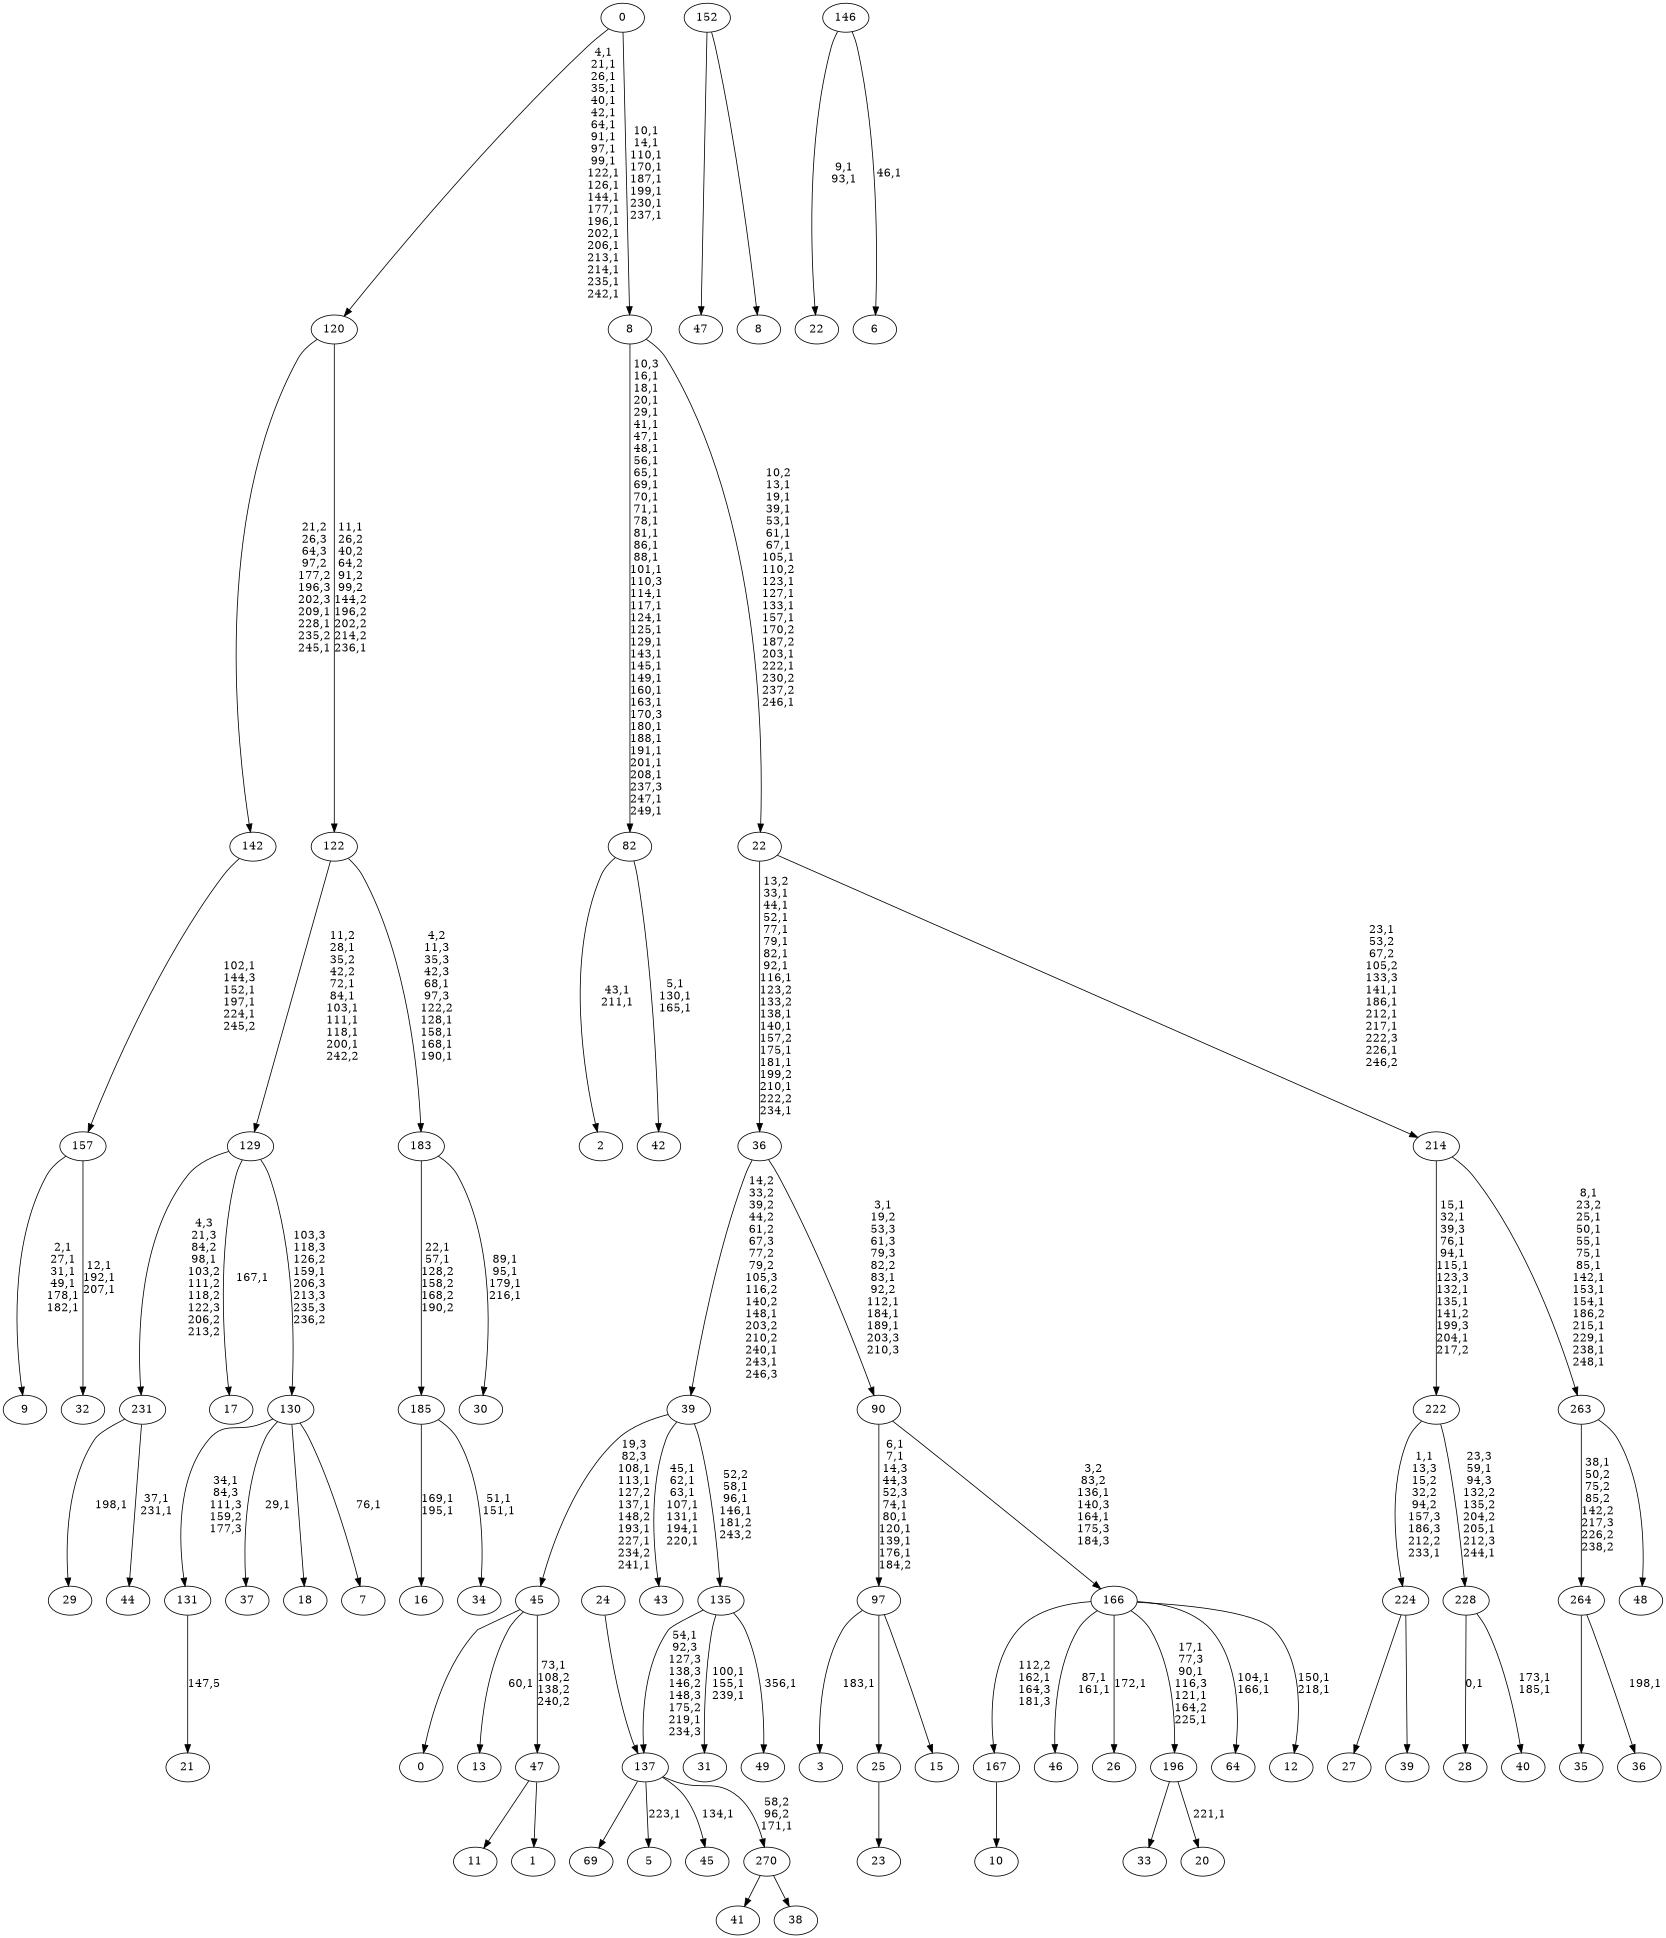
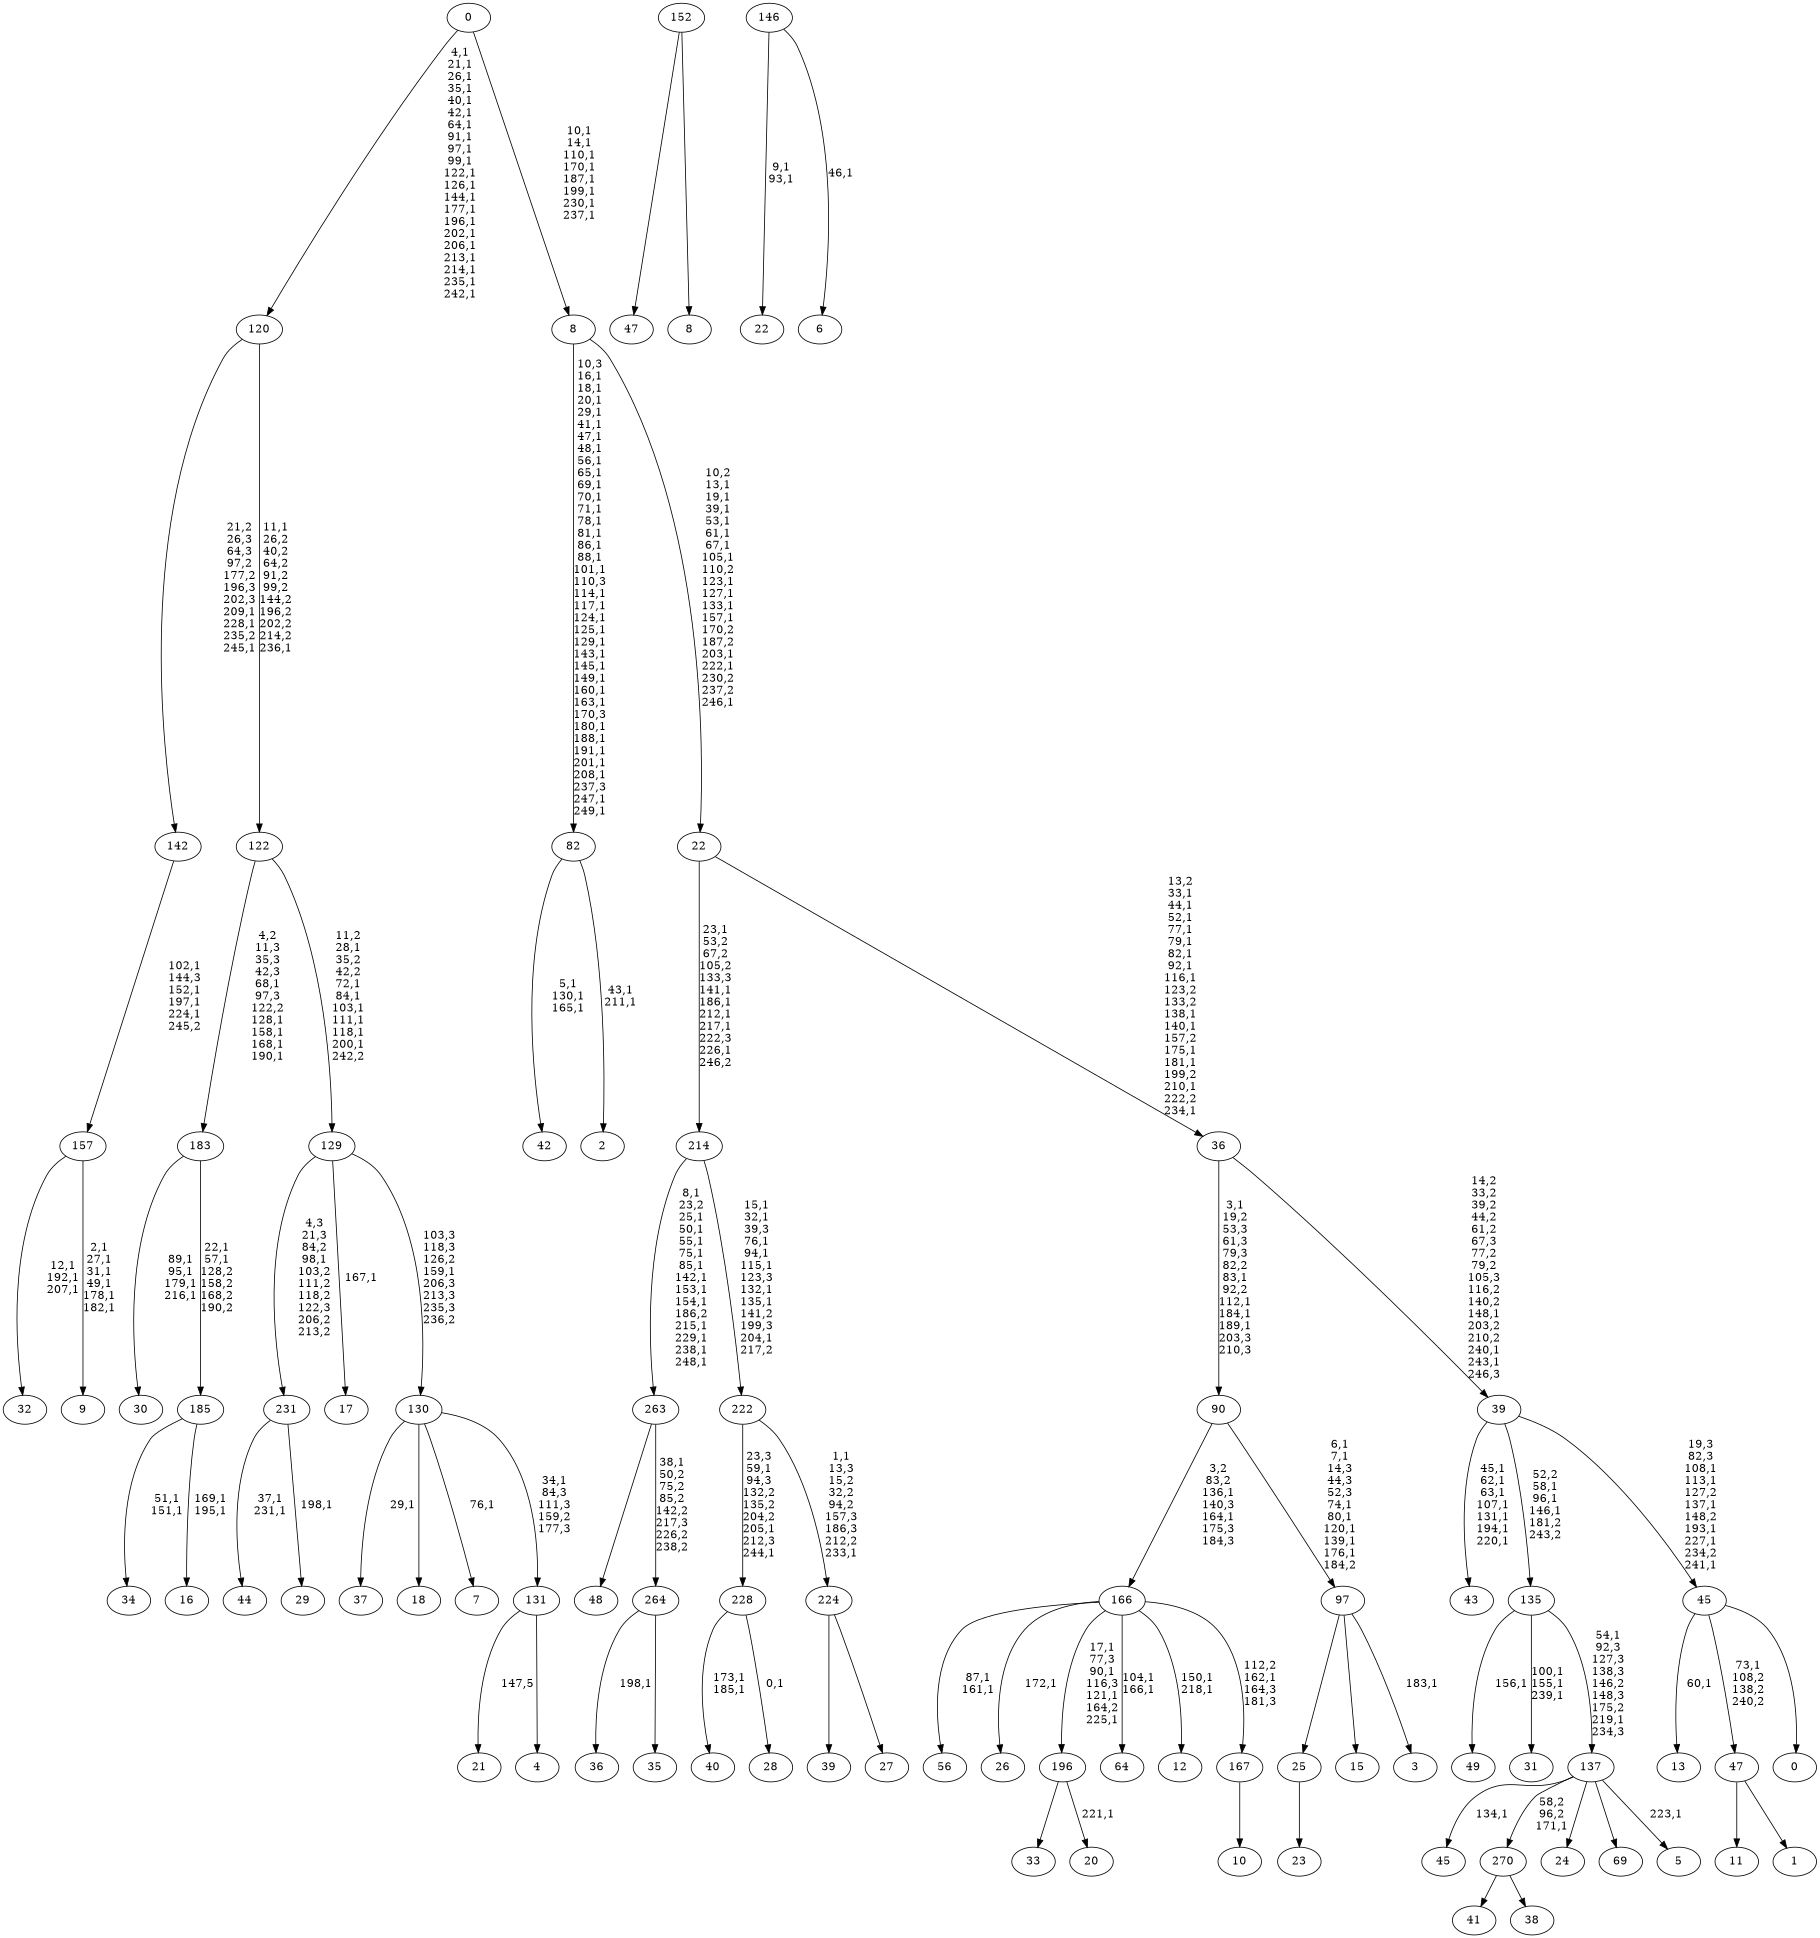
(616, 1681) -> (1578, 1811)
(781, 1684) -> (1512, 1684)
none -> (537, 1767)
(1056, 1767) -> (945, 1767)
